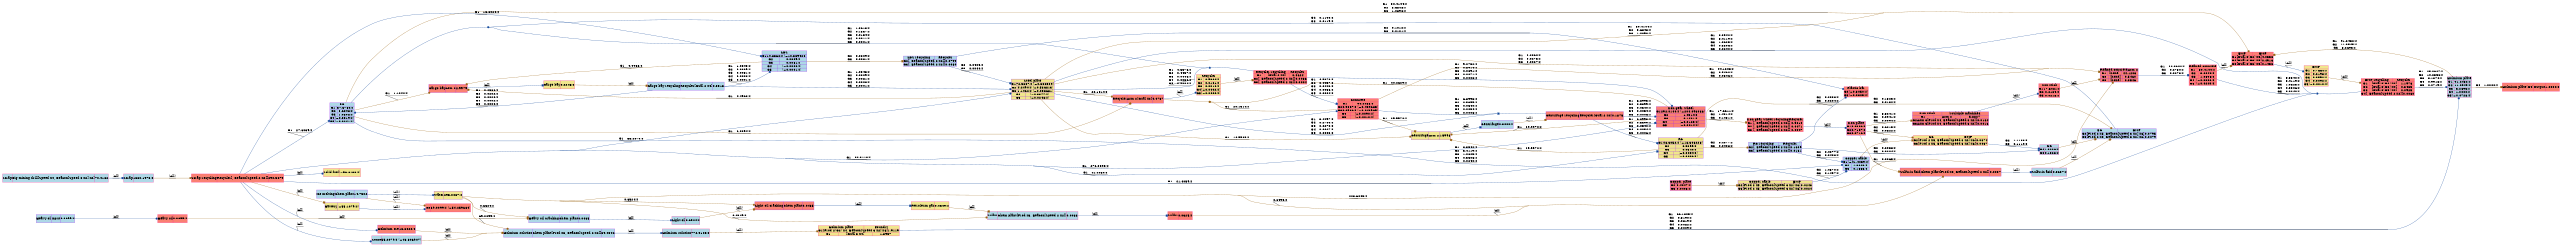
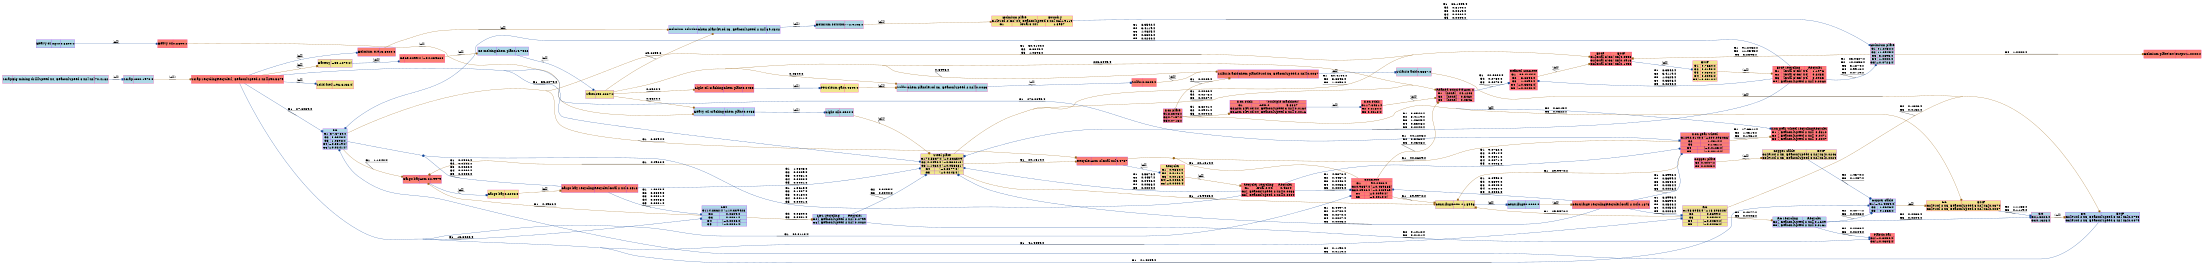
(686, 86) -> (600, 188)
(1824, 127) -> (1613, 114)
(395, 202) -> (460, 55)
(726, 213) -> (893, 129)
(397, 240) -> none
